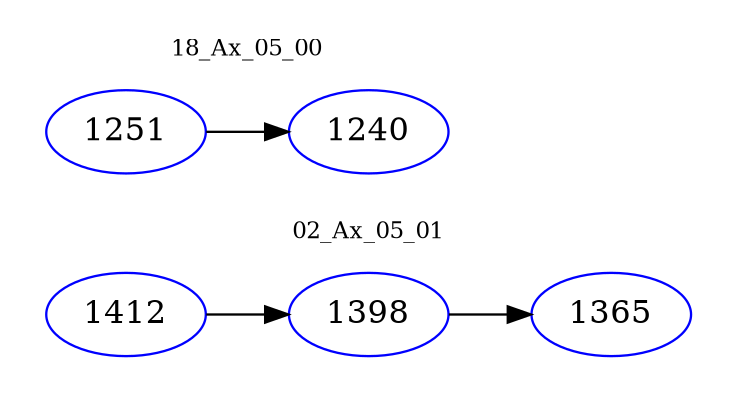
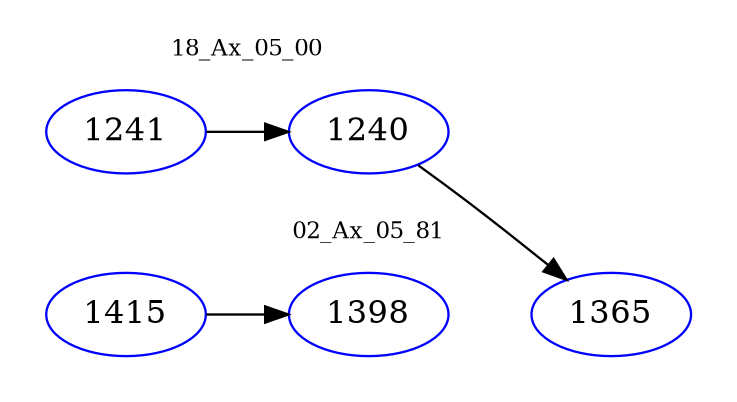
(126, 132) -> (126, 132)
(369, 232) -> (369, 232)
(126, 314) -> (126, 314)
(478, 314) -> (497, 224)
